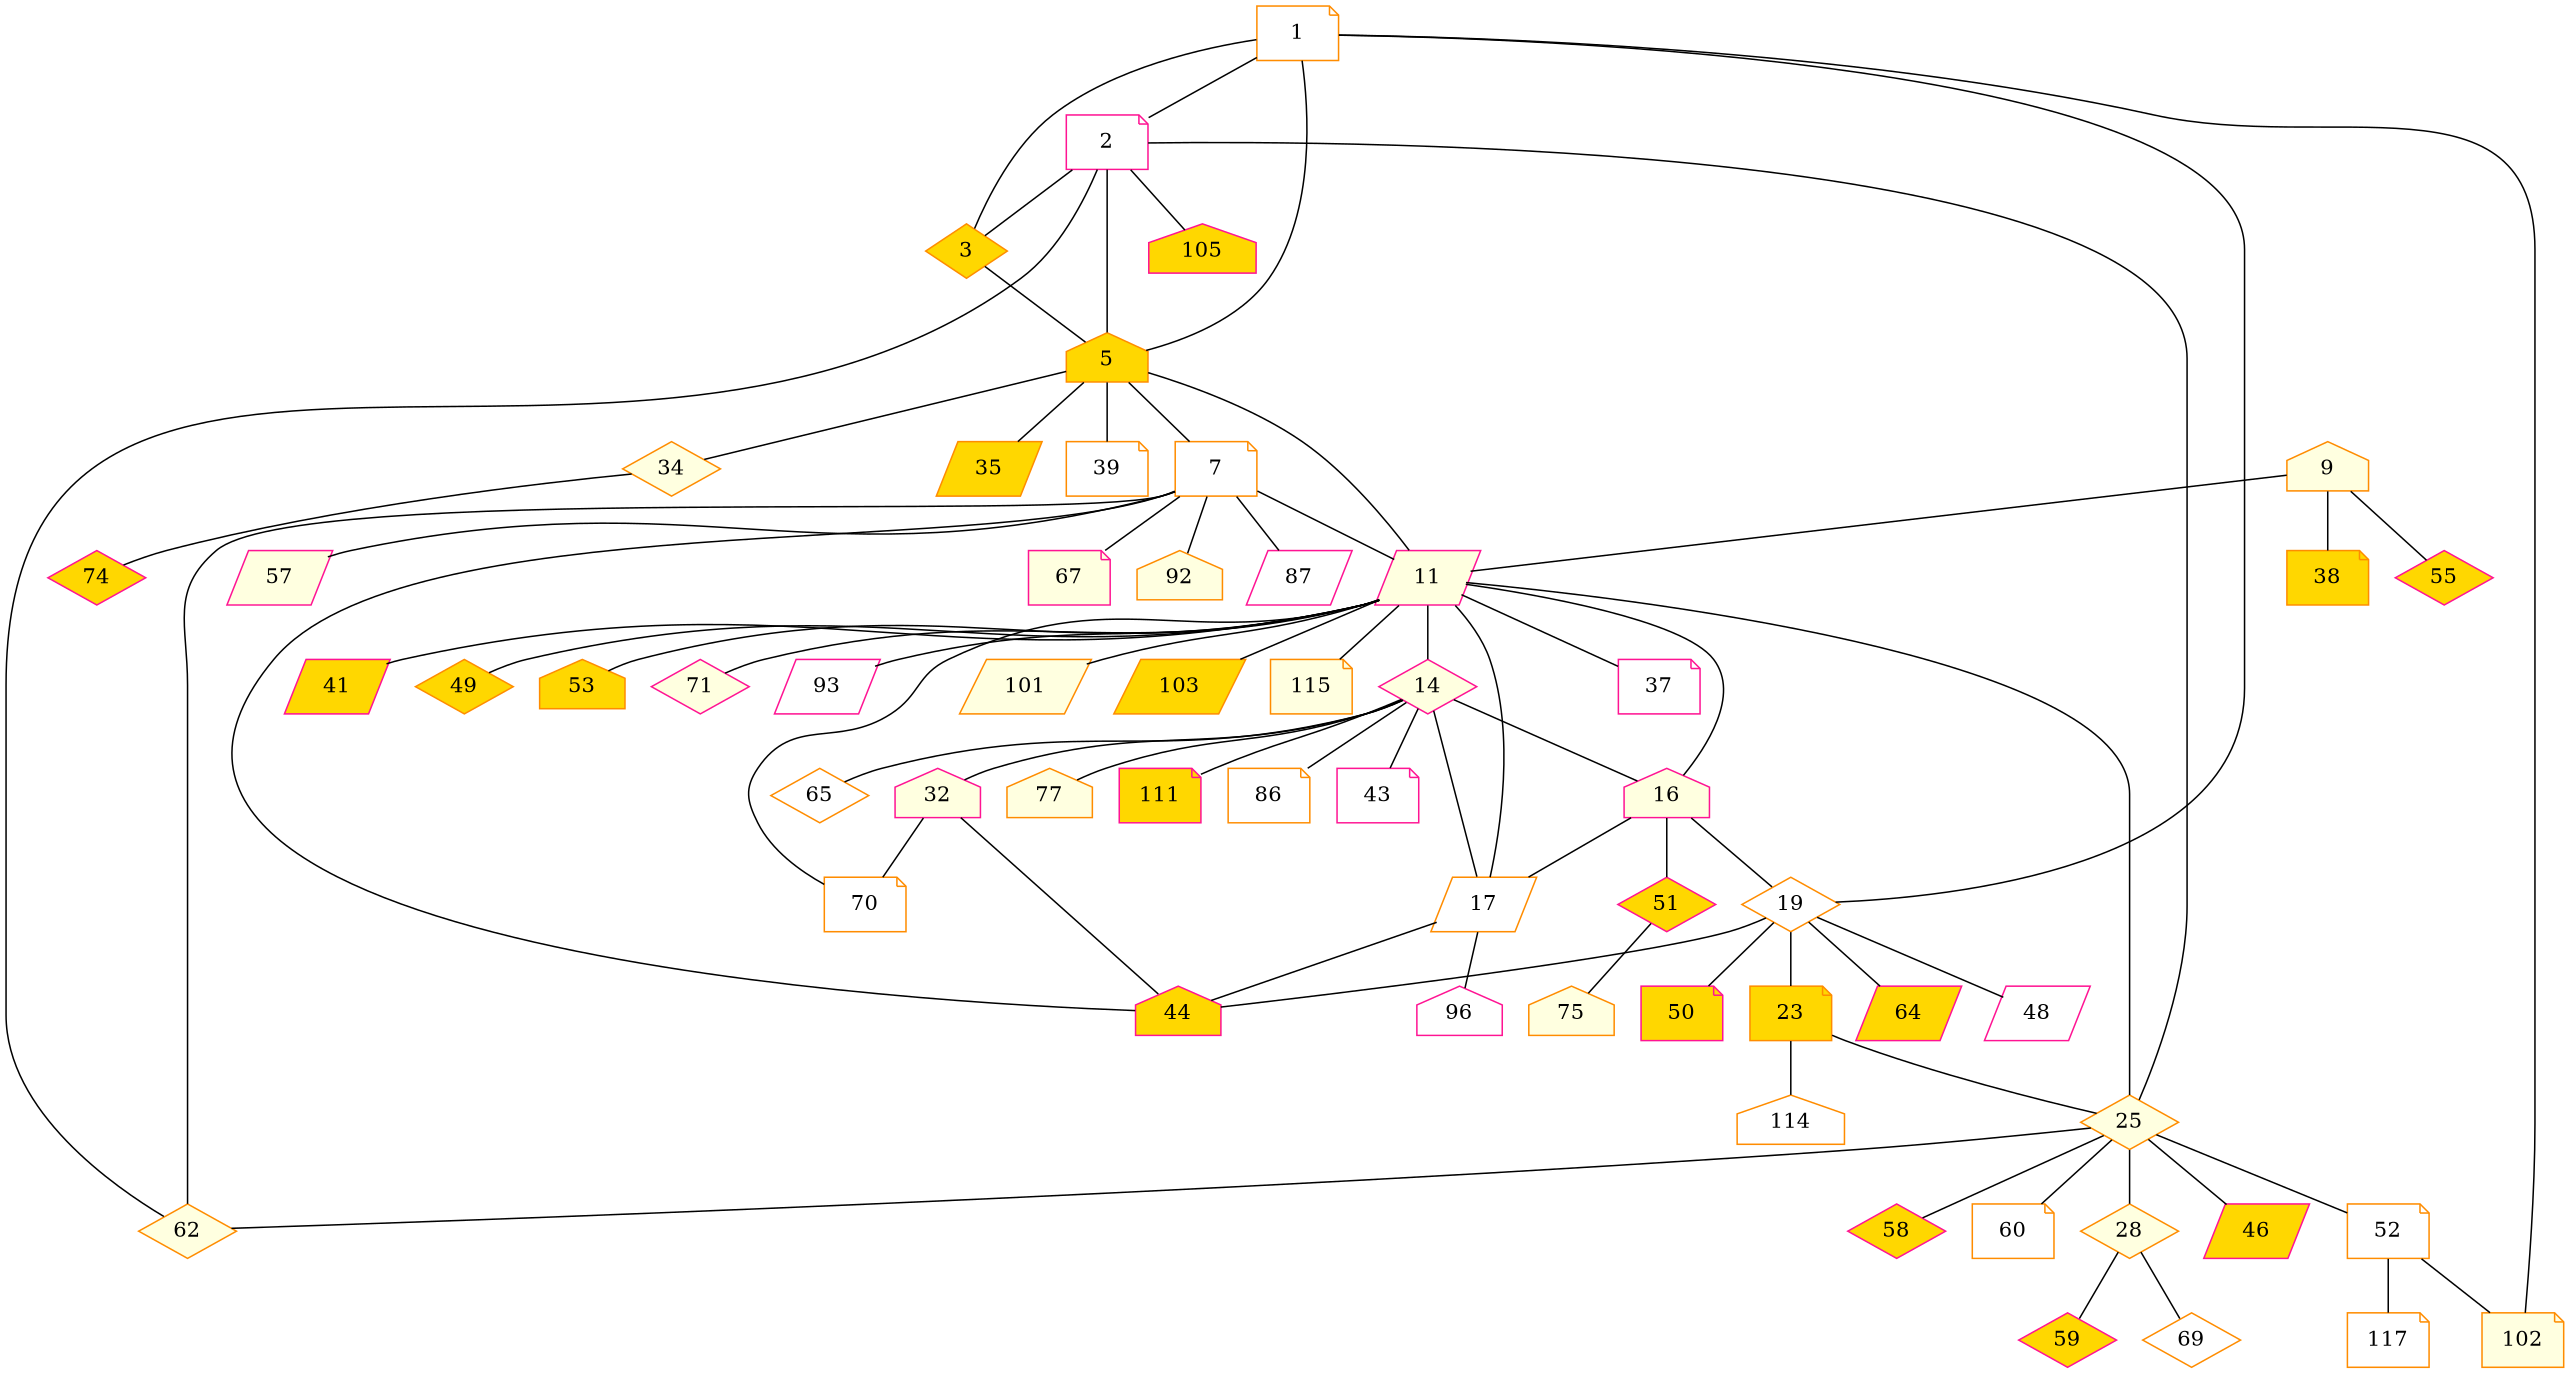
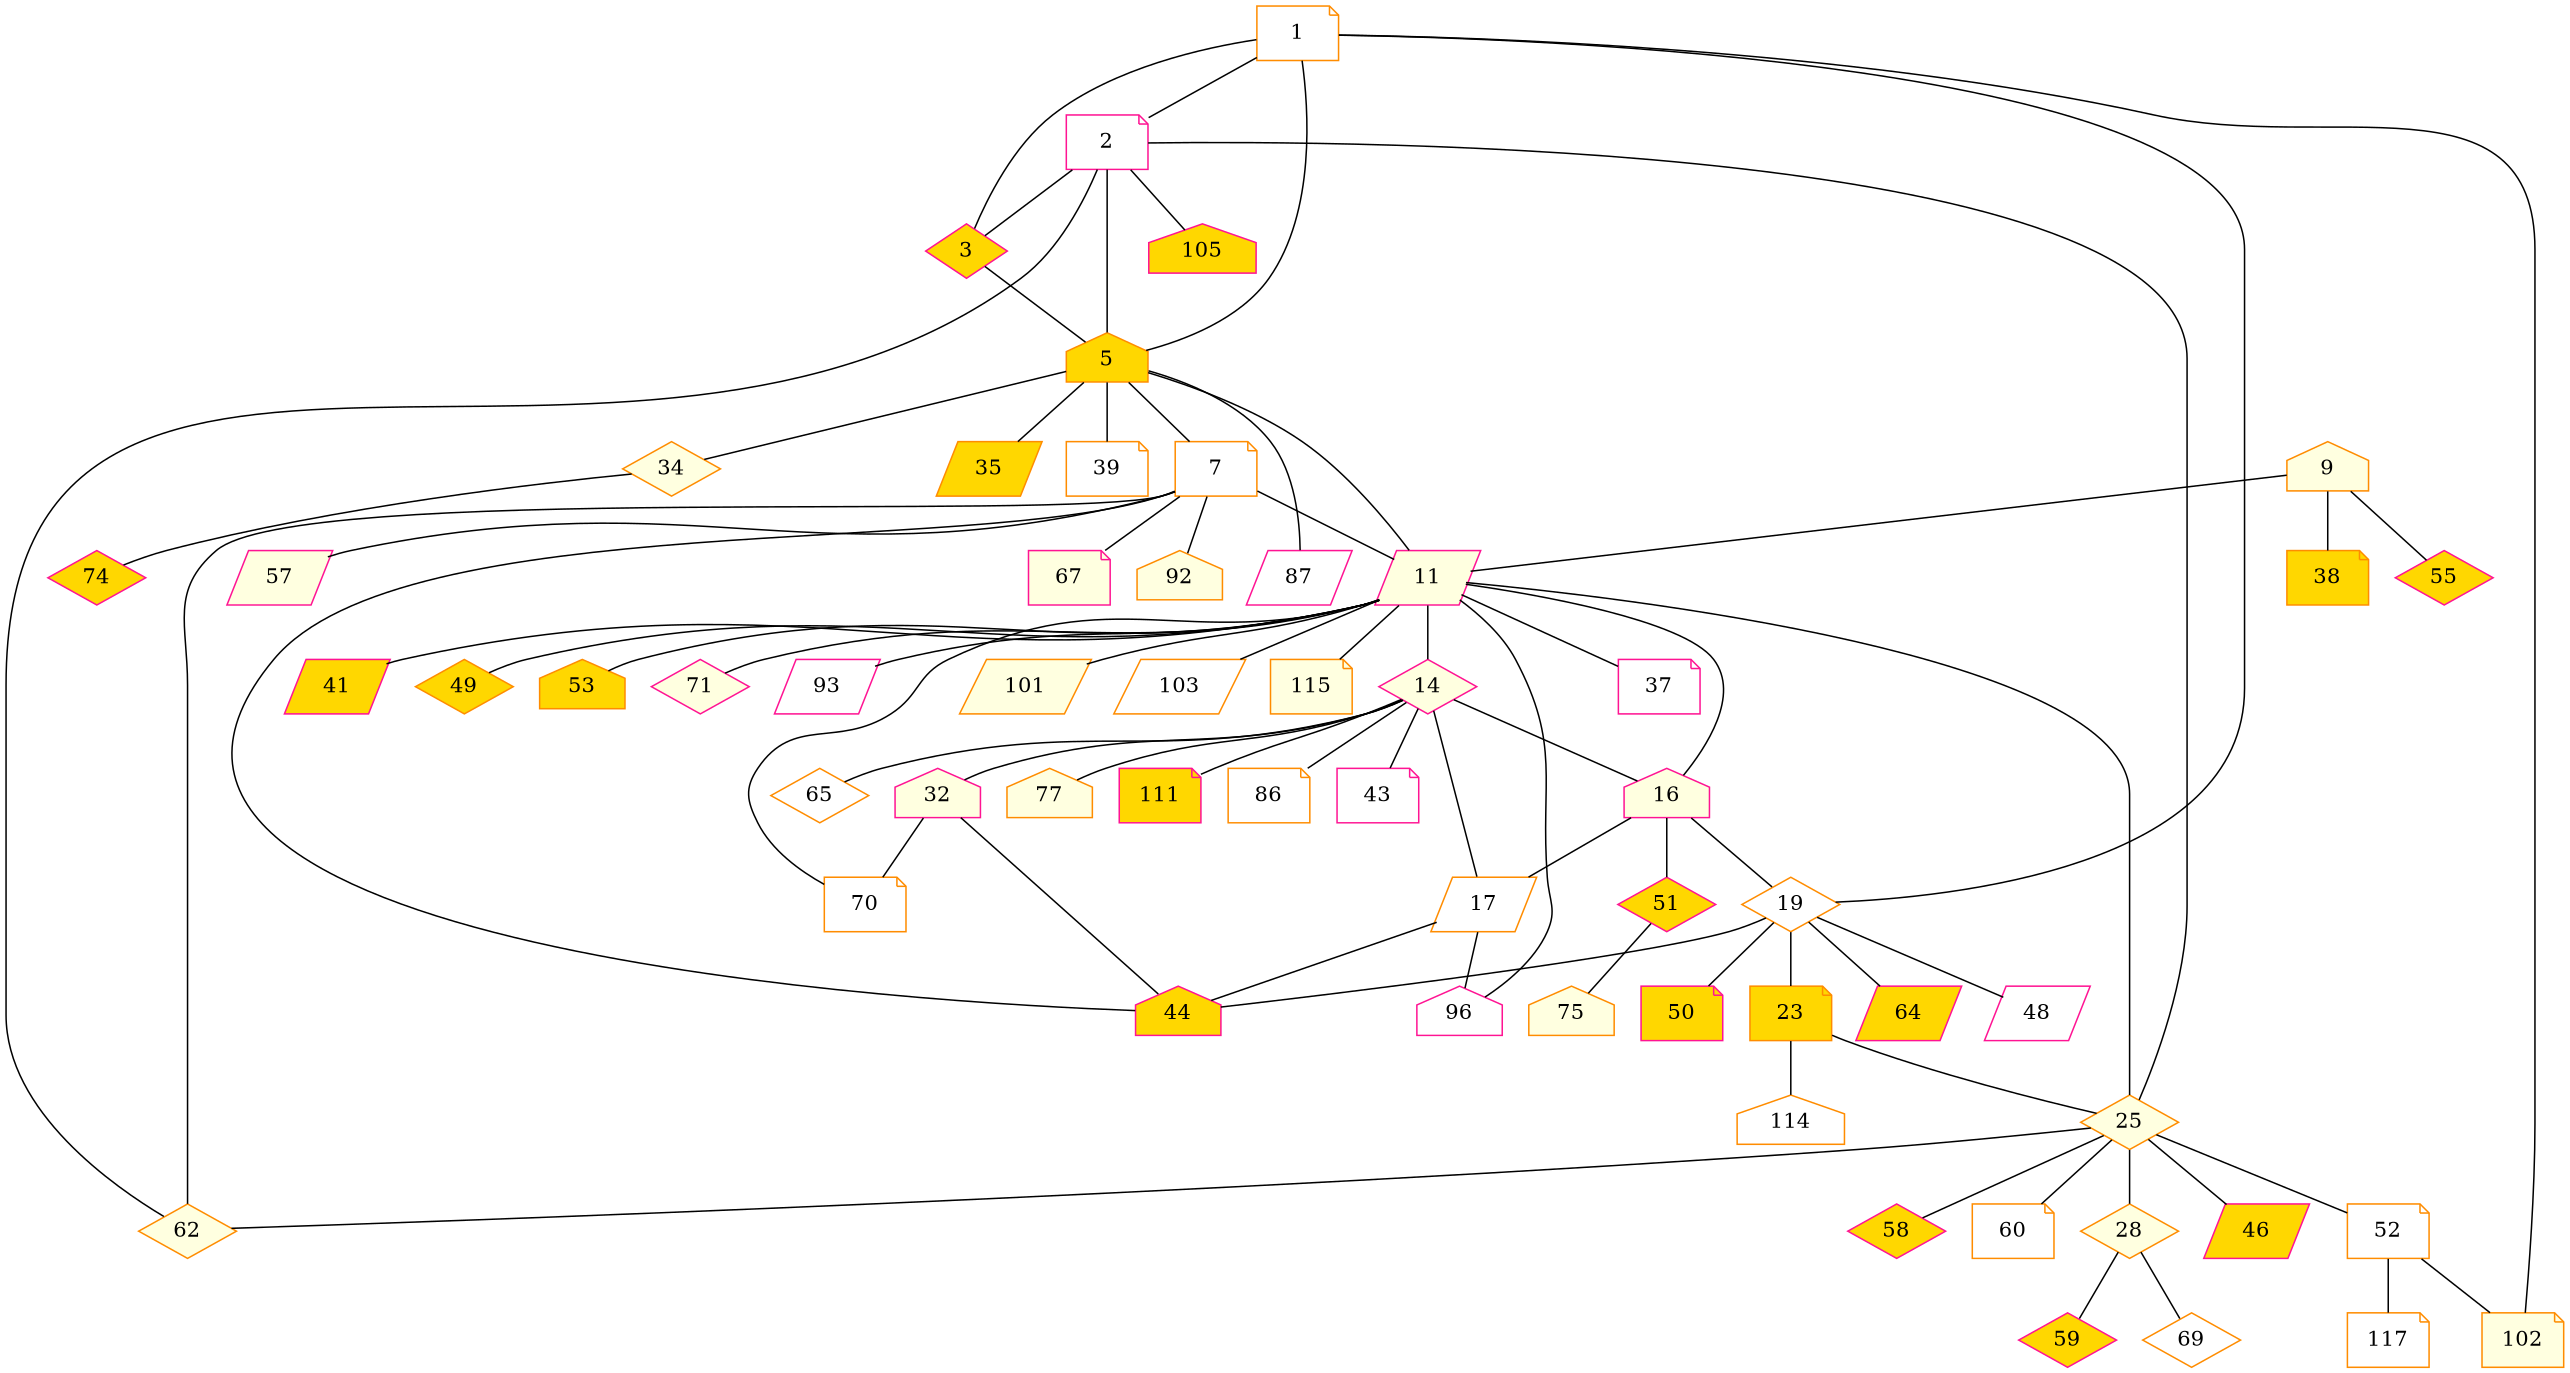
(966, 251) -> (966, 251)
(1258, 523) -> (1261, 431)
(1180, 687) -> (1180, 687)
(1503, 736) -> (1546, 798)
